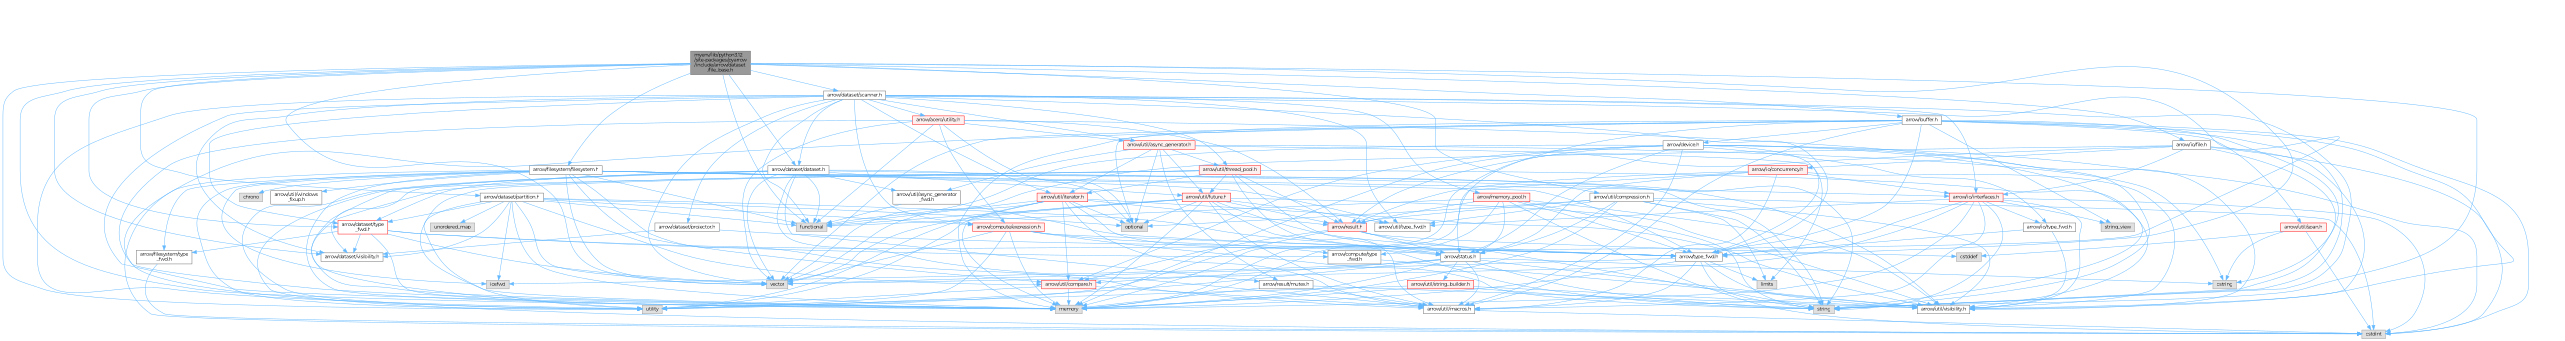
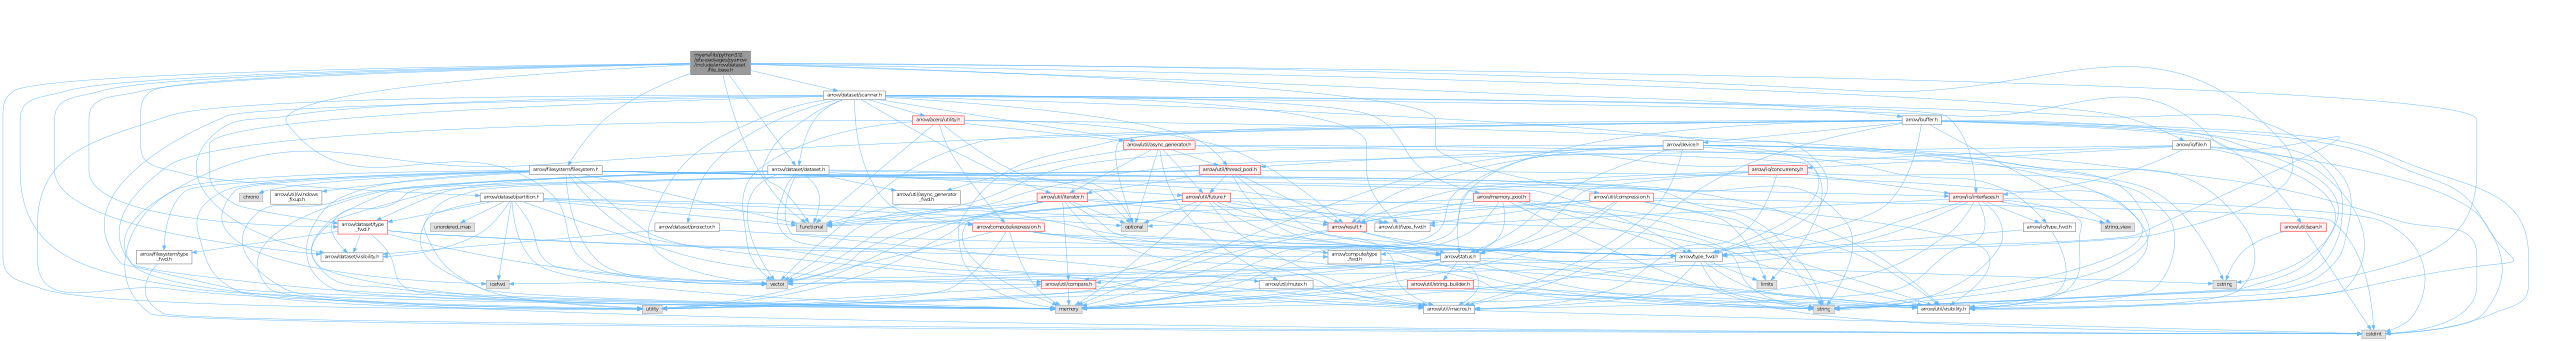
(1364, 174) -> (1484, 154)
(1622, 197) -> (1622, 197)
(1969, 257) -> none
(1286, 285) -> (1286, 285)
